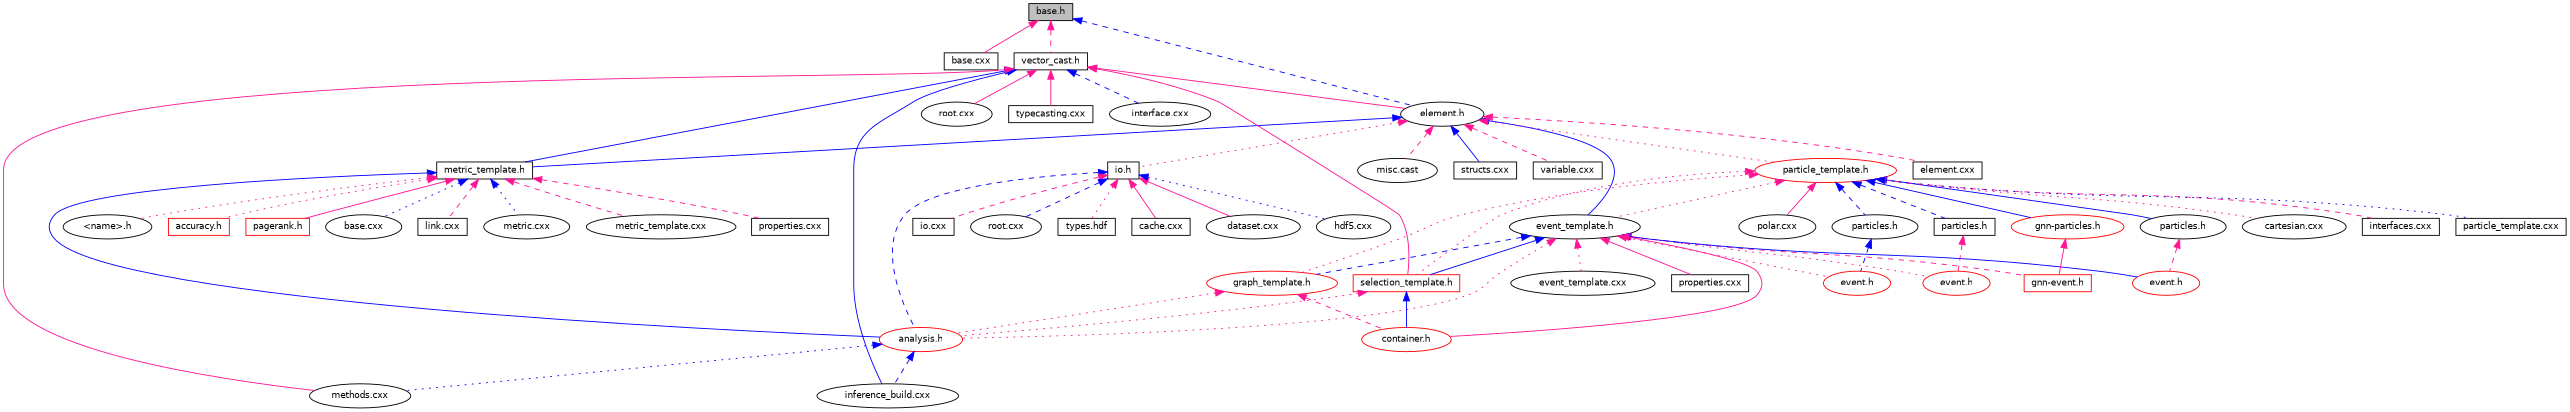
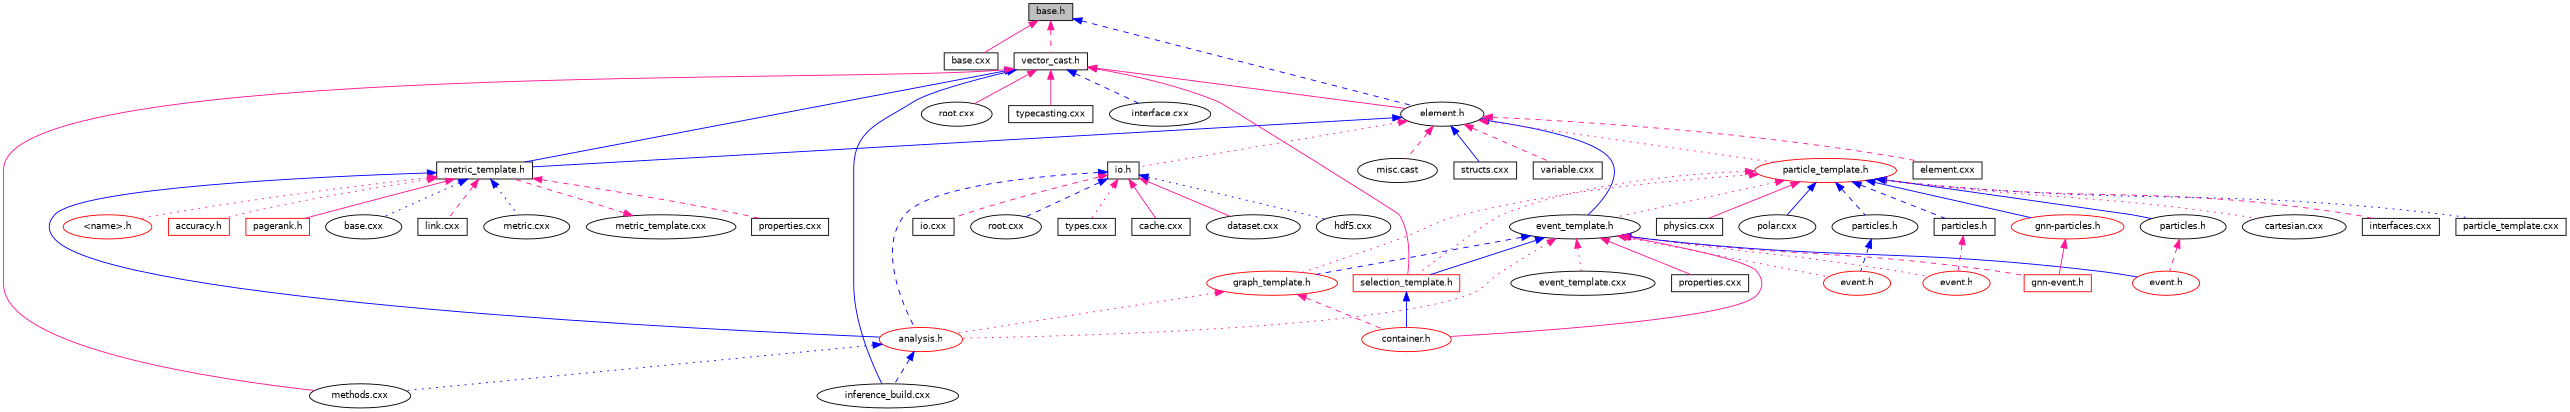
(569, 199) -> (569, 196)
(1799, 202) -> (1799, 202)
(108, 227) -> (108, 227)
(1087, 227) -> (1087, 227)
none -> (1690, 227)
(1160, 318) -> none
